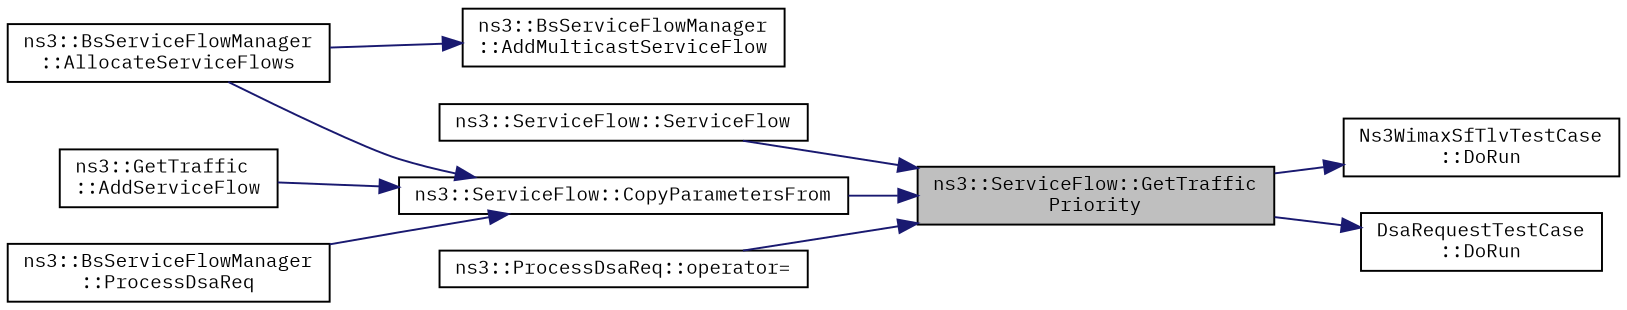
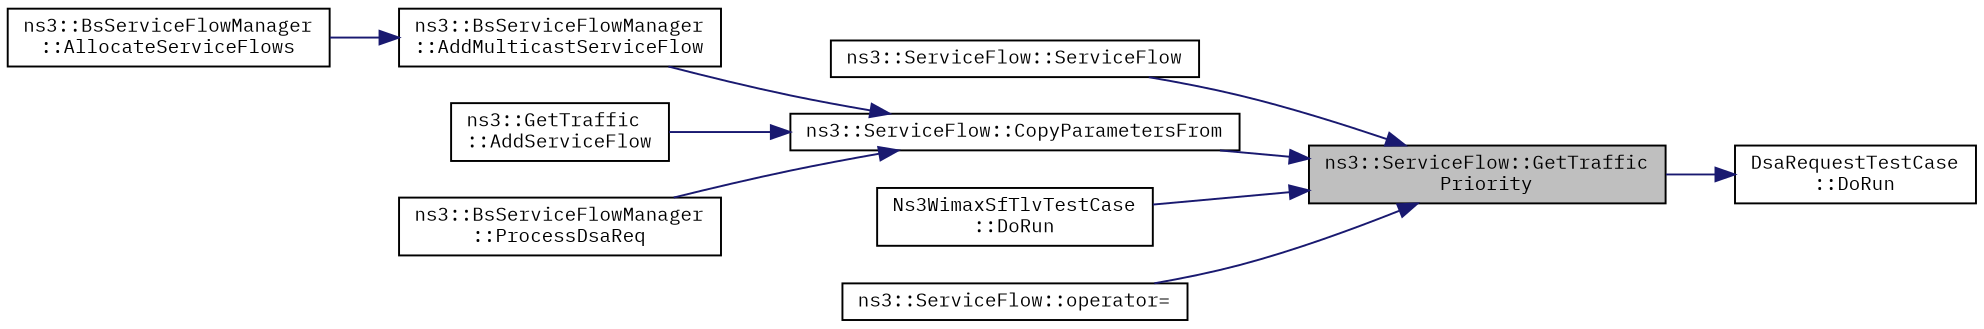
(339, 135) -> (769, 91)
(1299, 170) -> (1221, 198)
(624, 269) -> (1015, 302)
